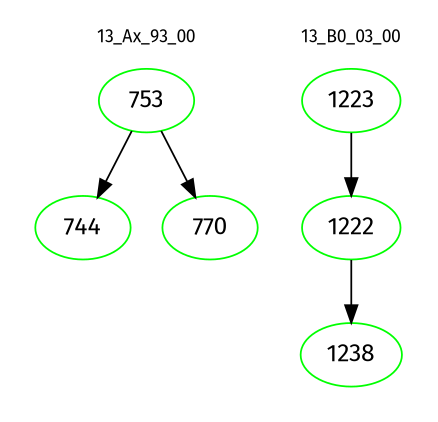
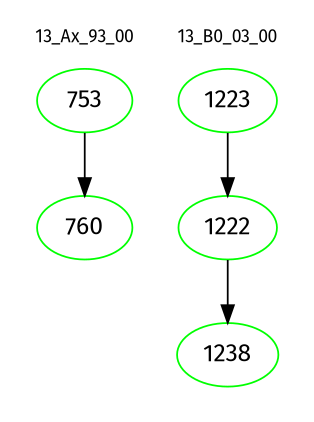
(83, 228) -> none
(210, 228) -> (85, 228)
